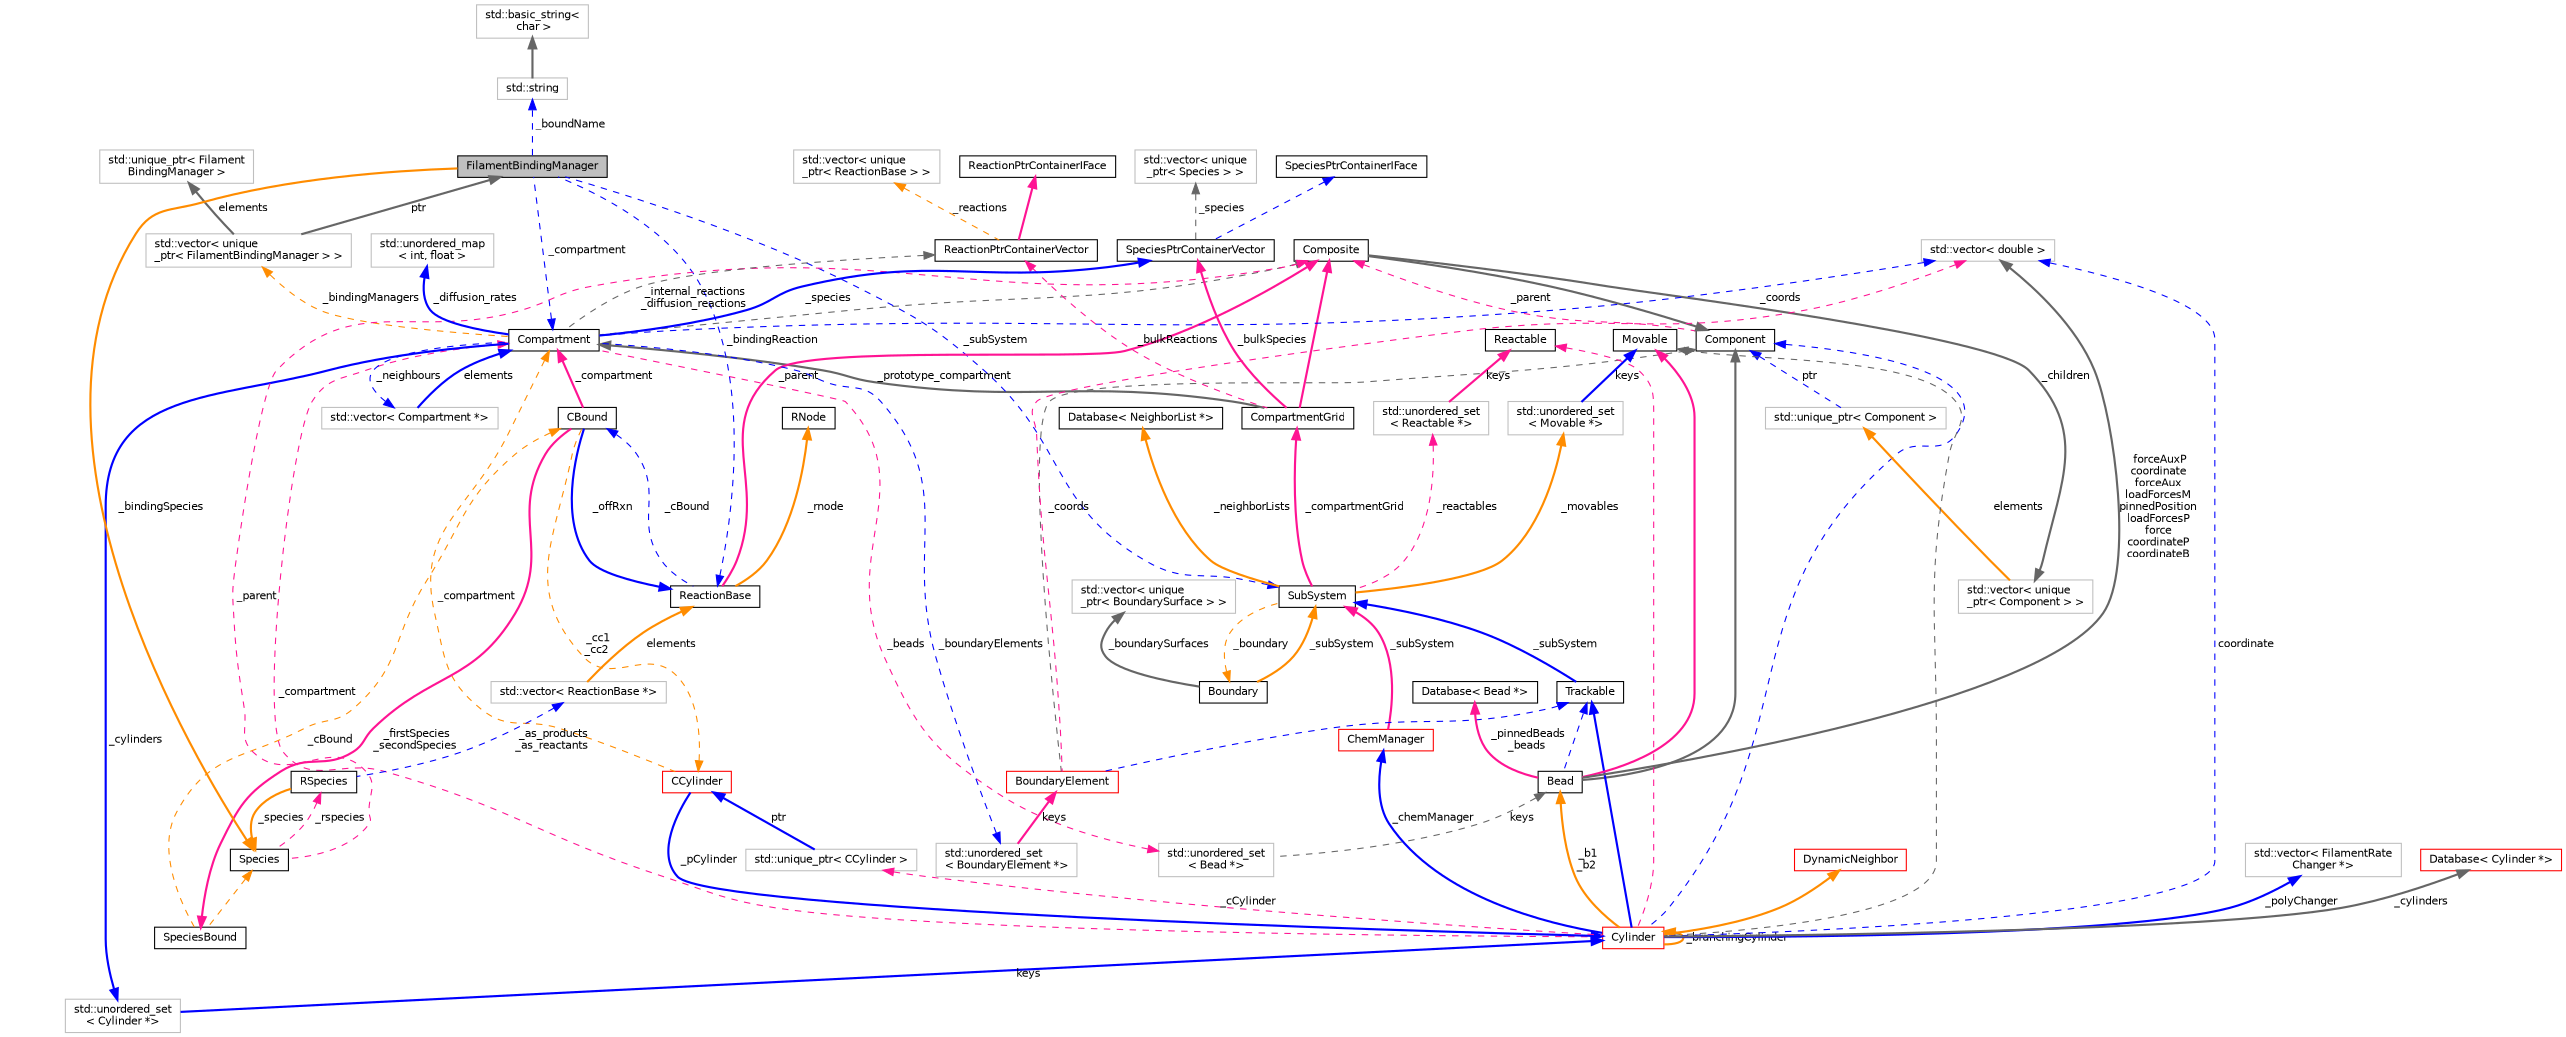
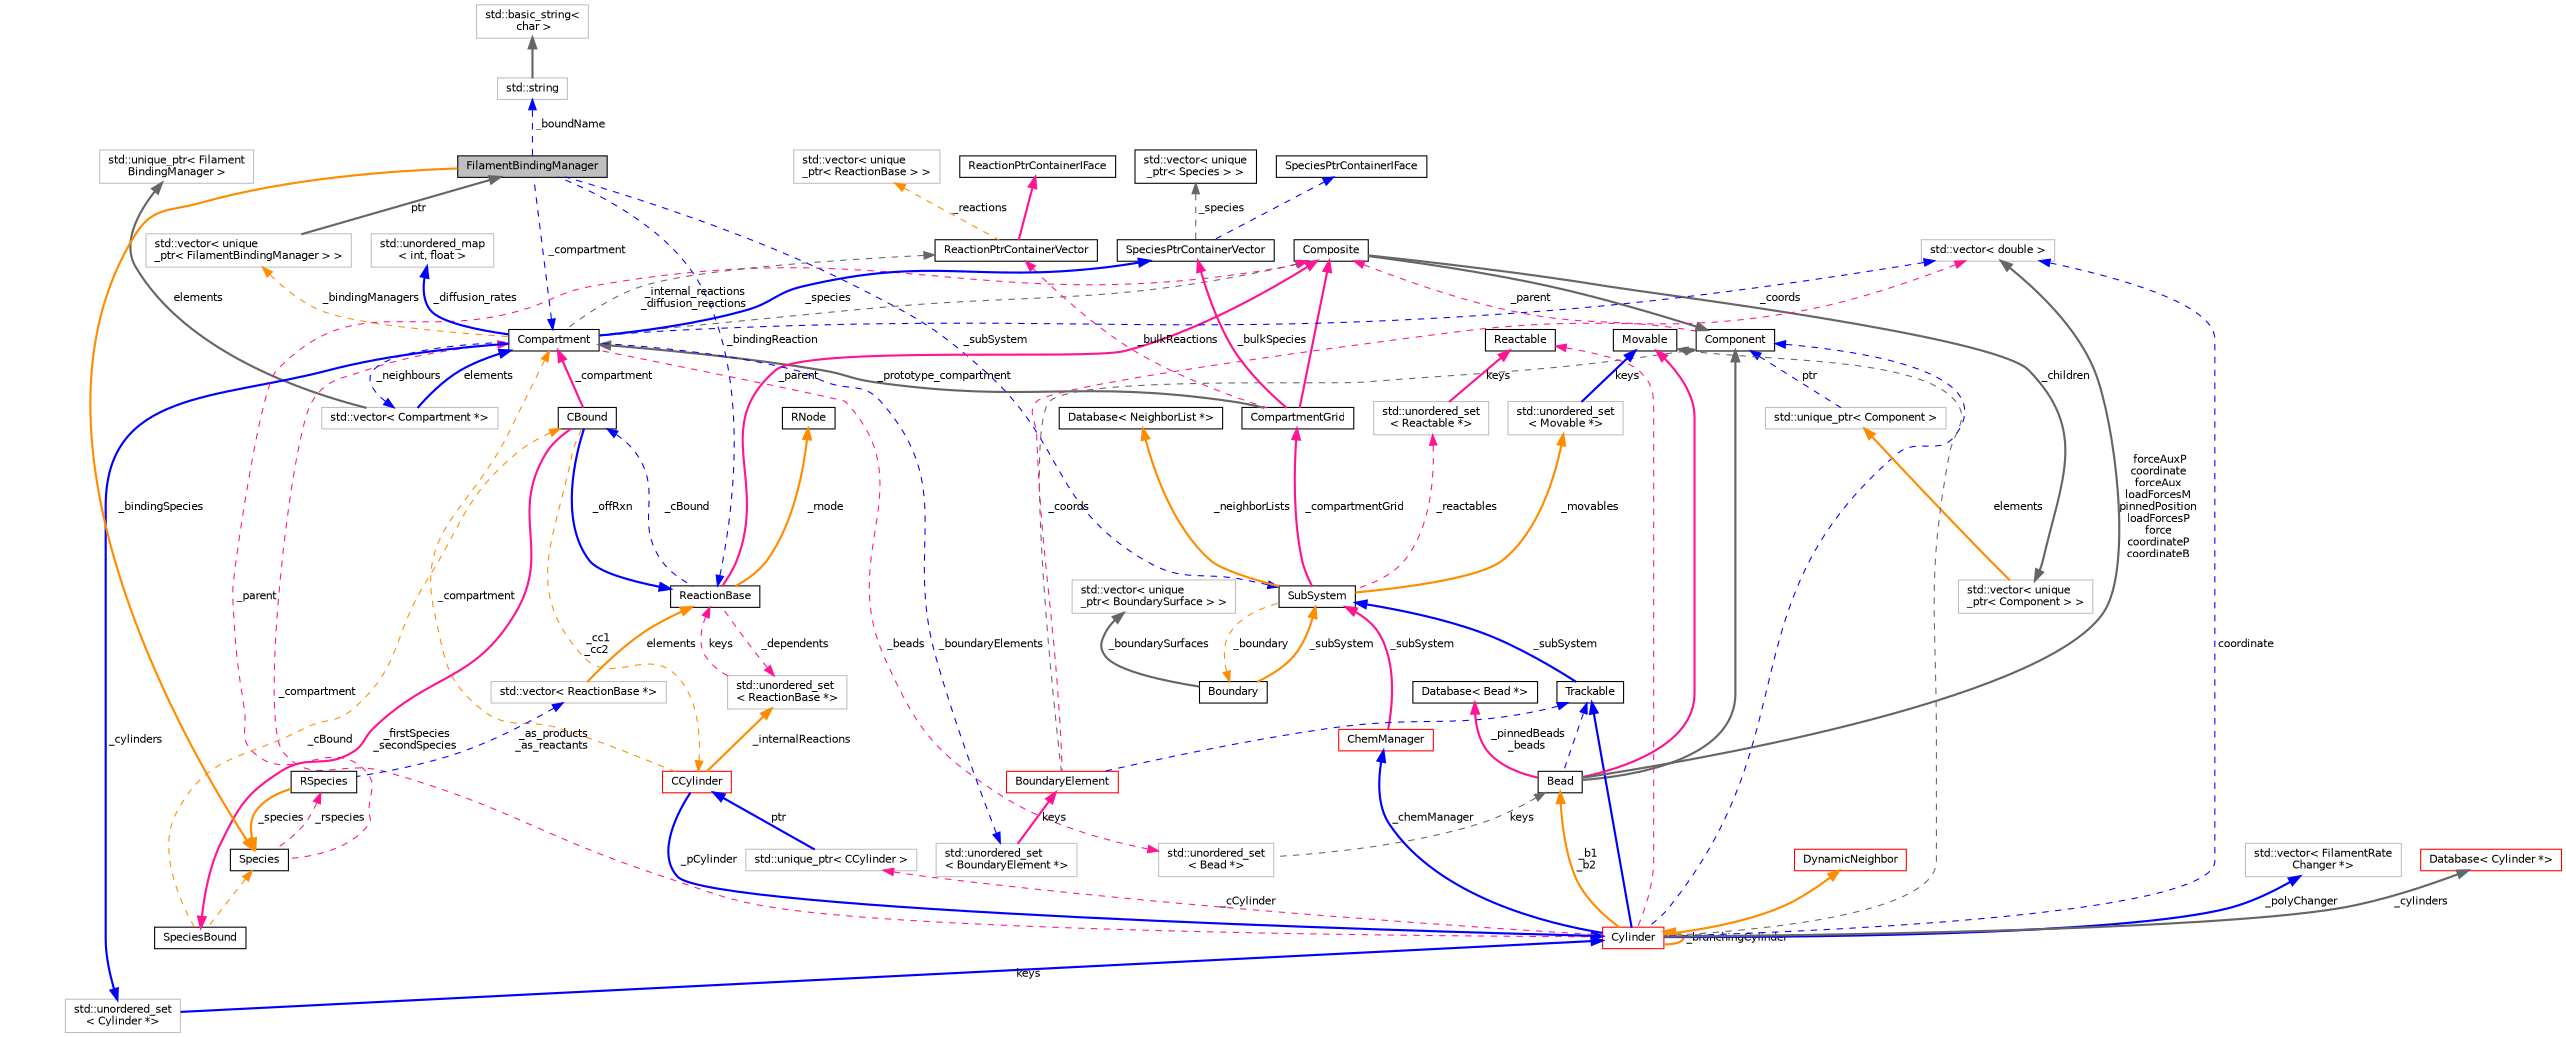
(1196, 167) -> (1196, 167)
(214, 213) -> (203, 336)
none -> (787, 692)
